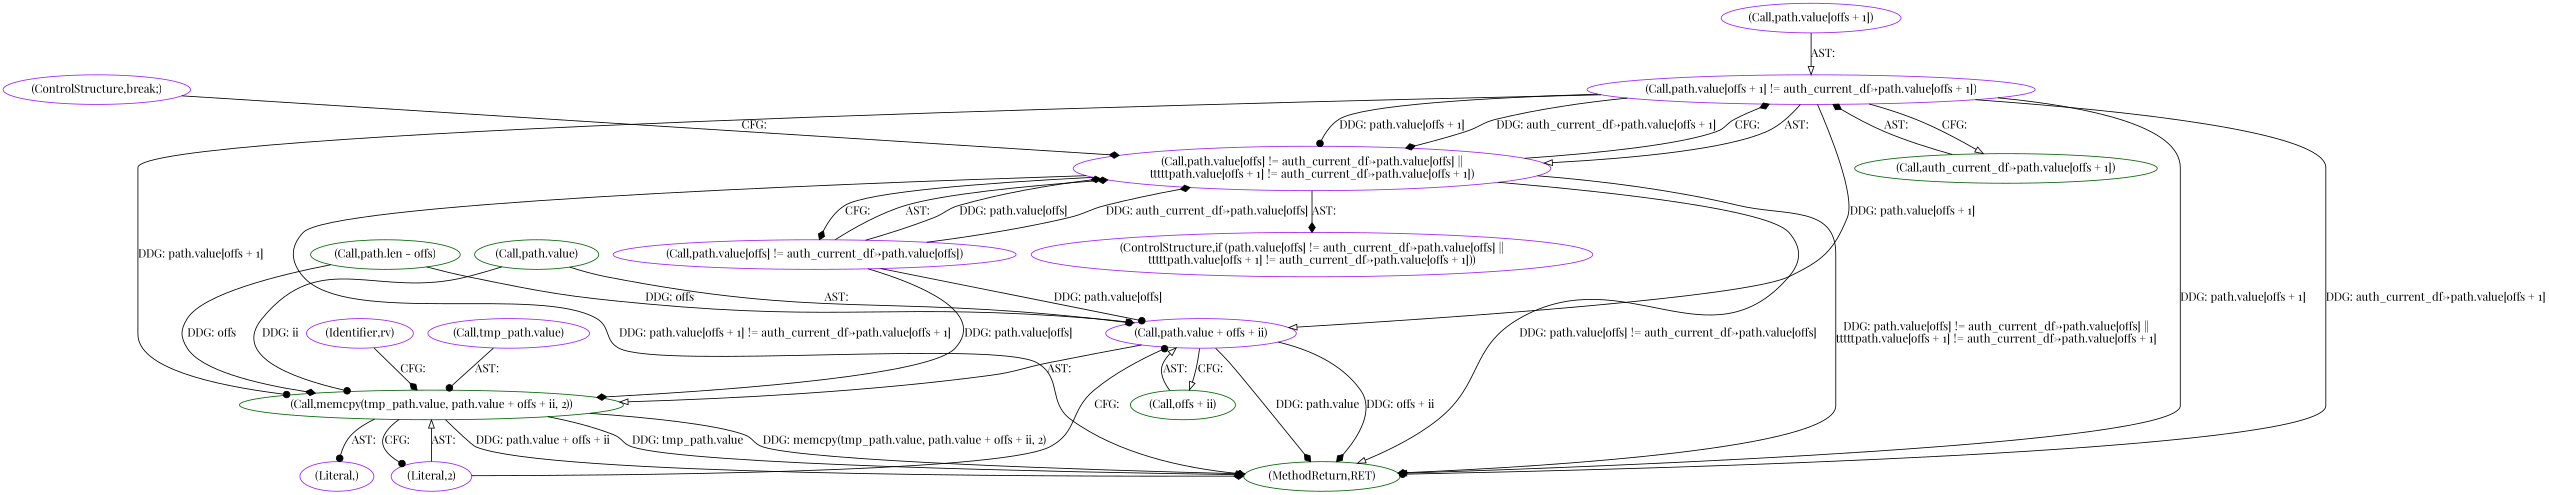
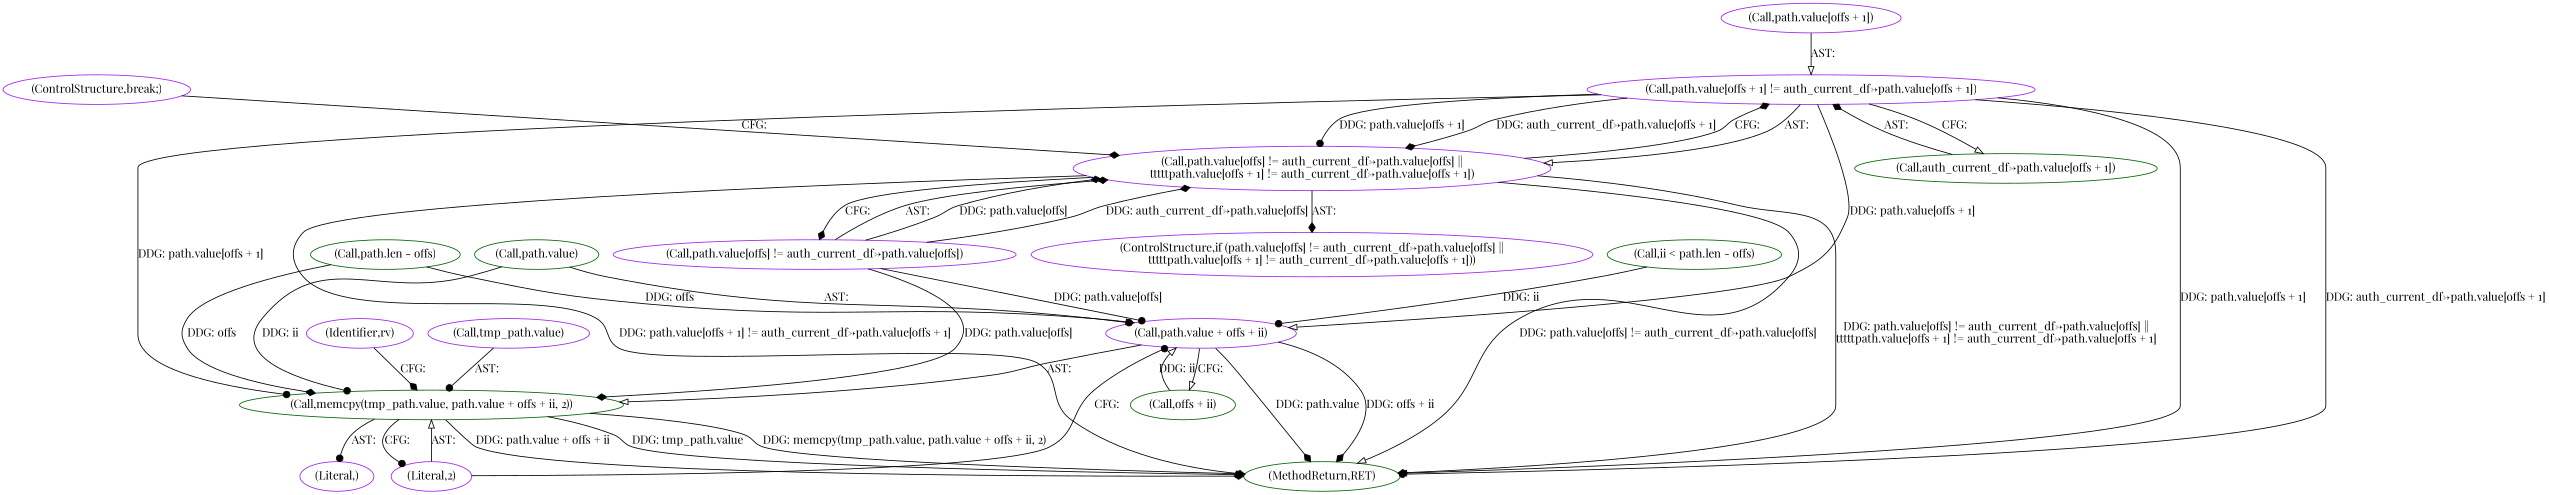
none -> (1694, 255)
(1177, 369) -> (1177, 369)
